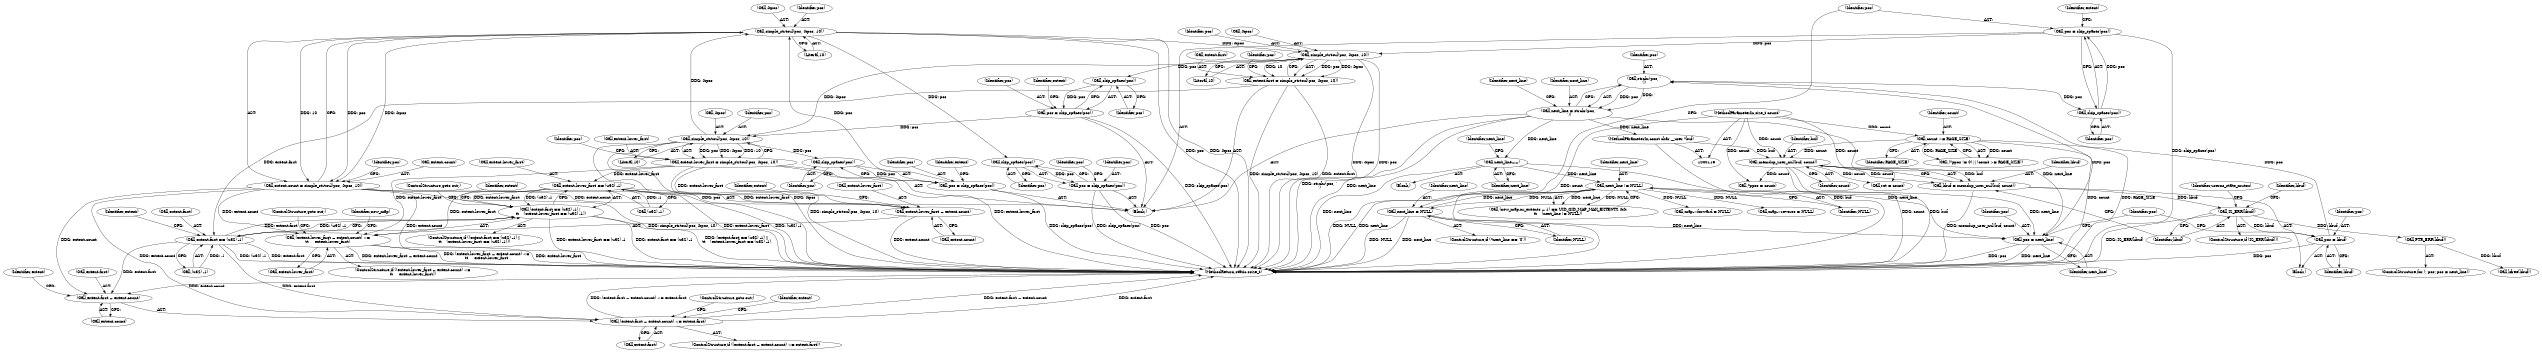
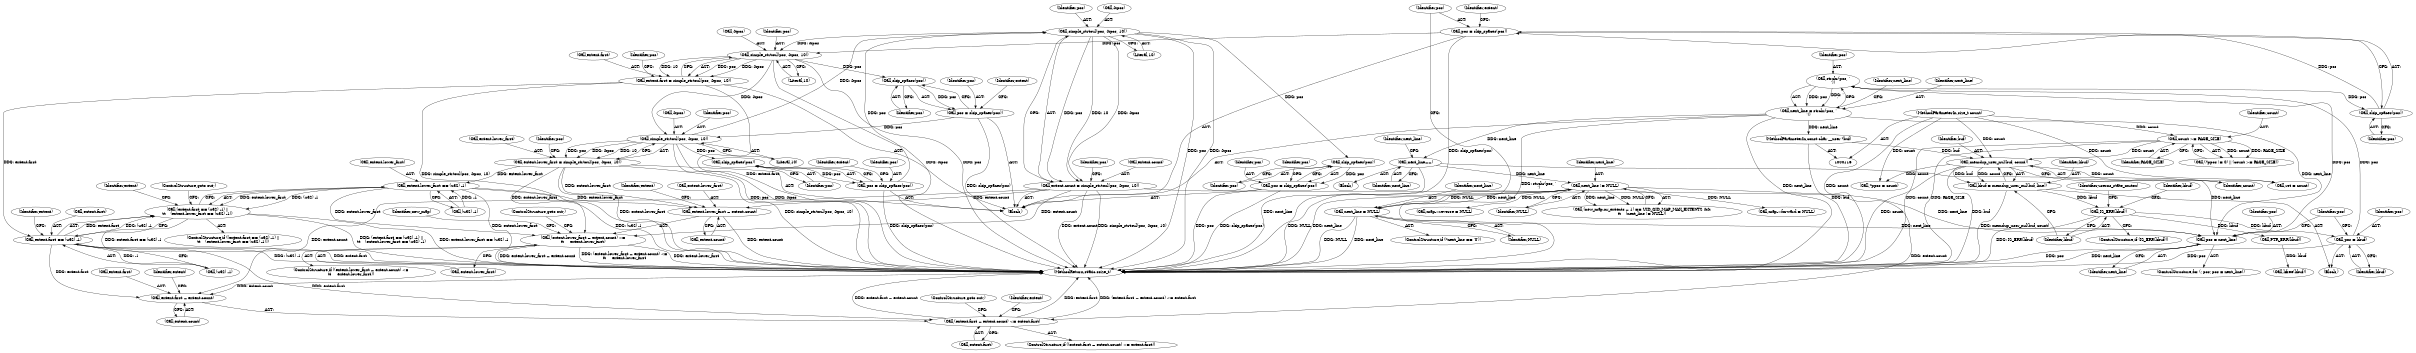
(1974, 186) -> (2007, 186)
(2242, 226) -> (2128, 226)
(2426, 255) -> (2209, 255)
